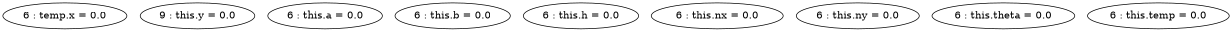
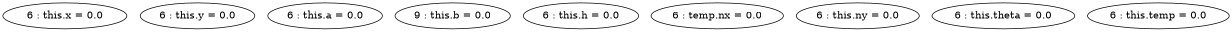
(65, 16) -> (65, 16)
(198, 16) -> (198, 16)
(453, 16) -> (453, 16)
(717, 16) -> (717, 16)
